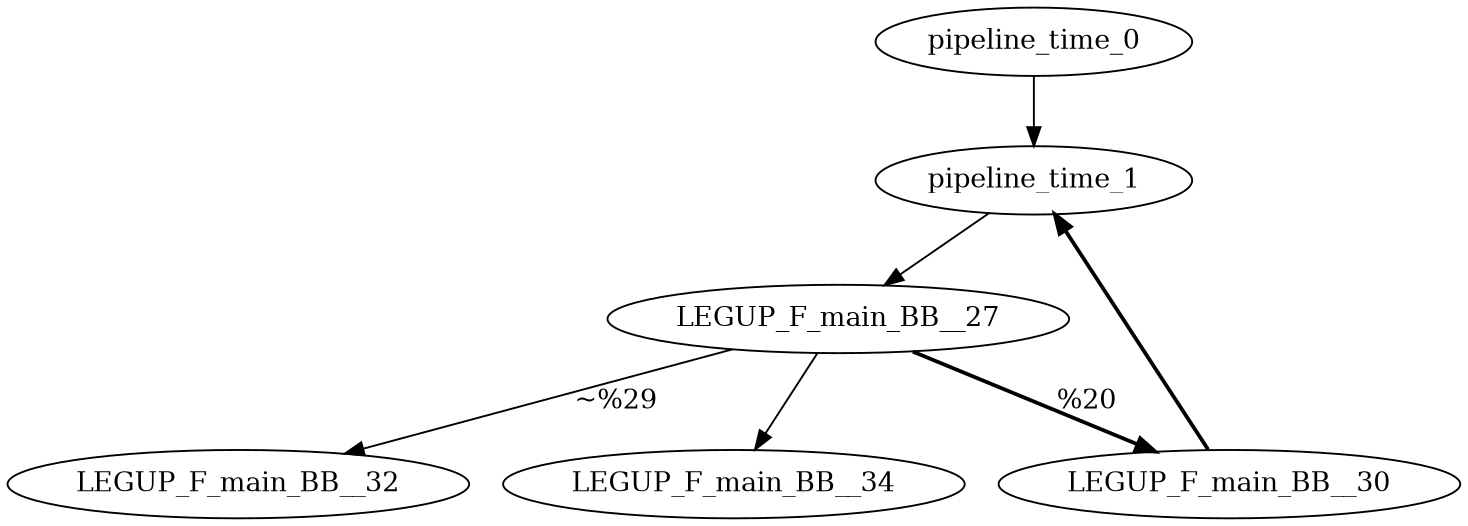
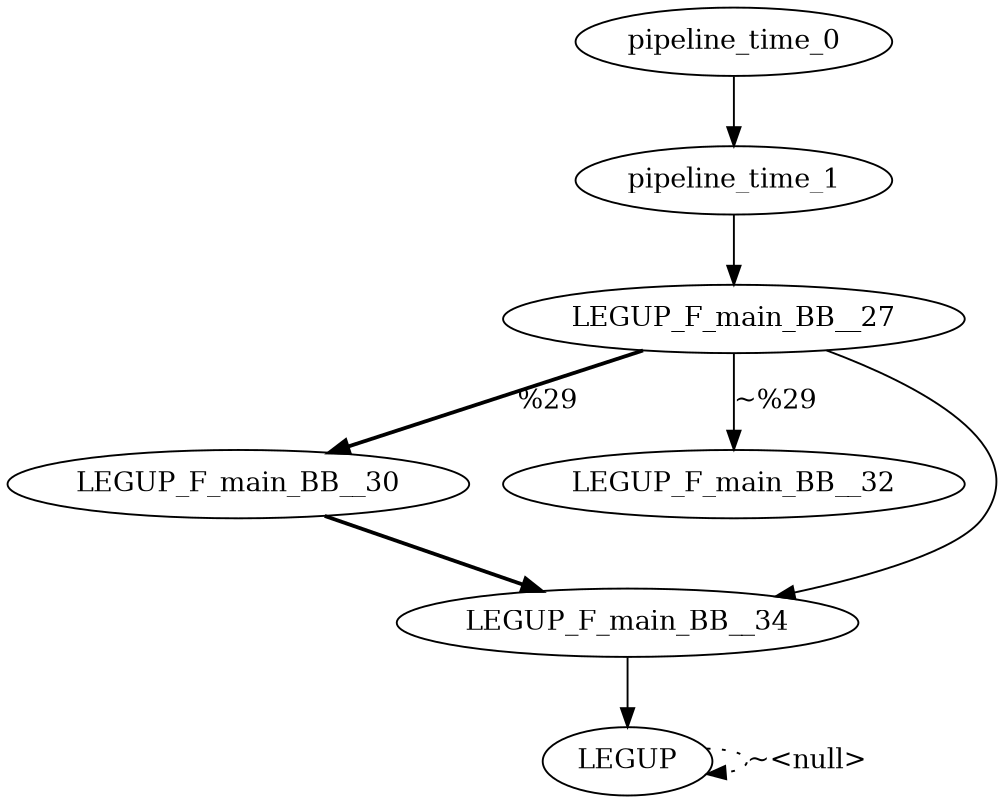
(1137, 340) -> (424, 550)
(1087, 402) -> (548, 402)
none -> (628, 761)
